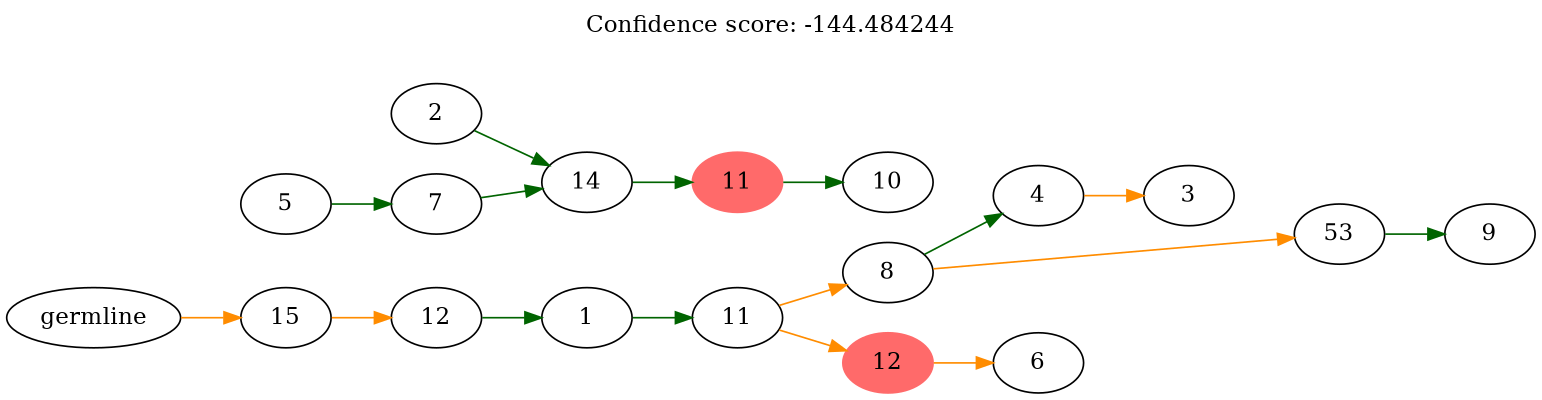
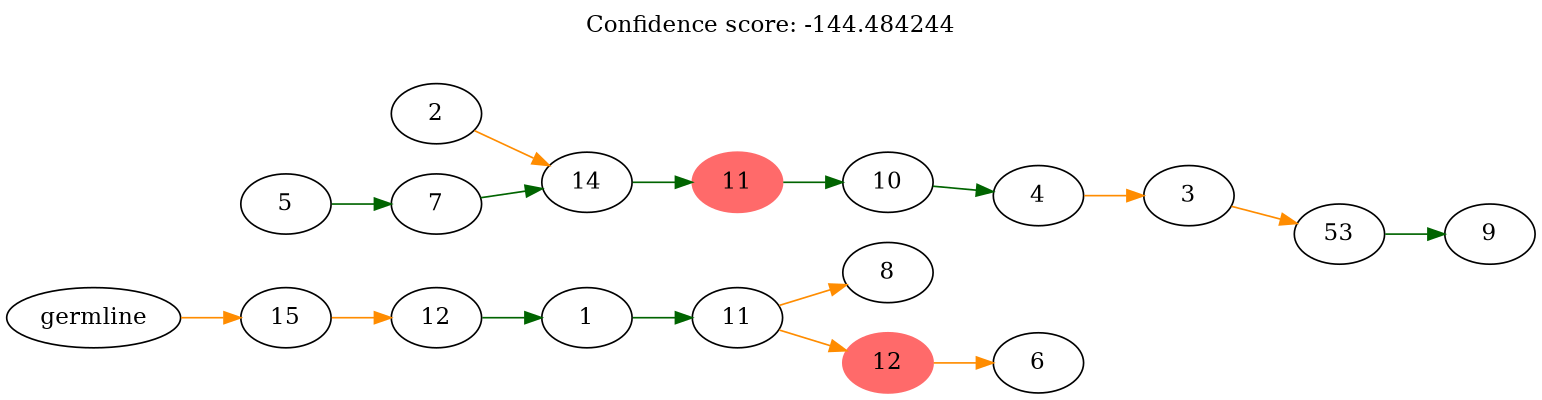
(504, 144) -> (504, 144)
(956, 238) -> (955, 188)
(1105, 254) -> (1256, 213)
